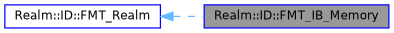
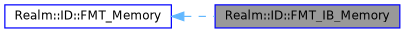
(83, 16) -> (88, 16)
